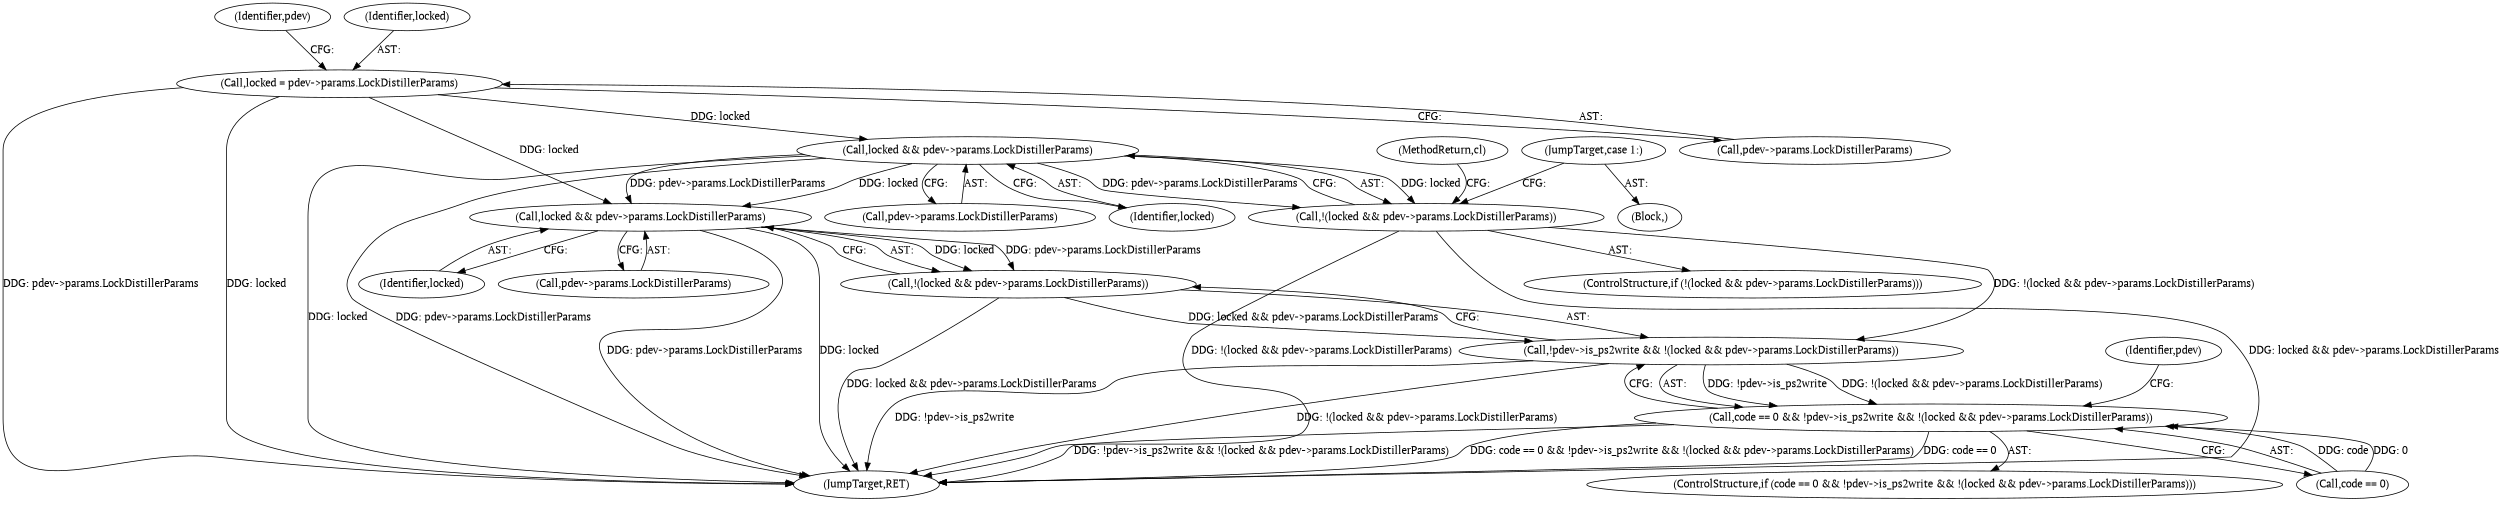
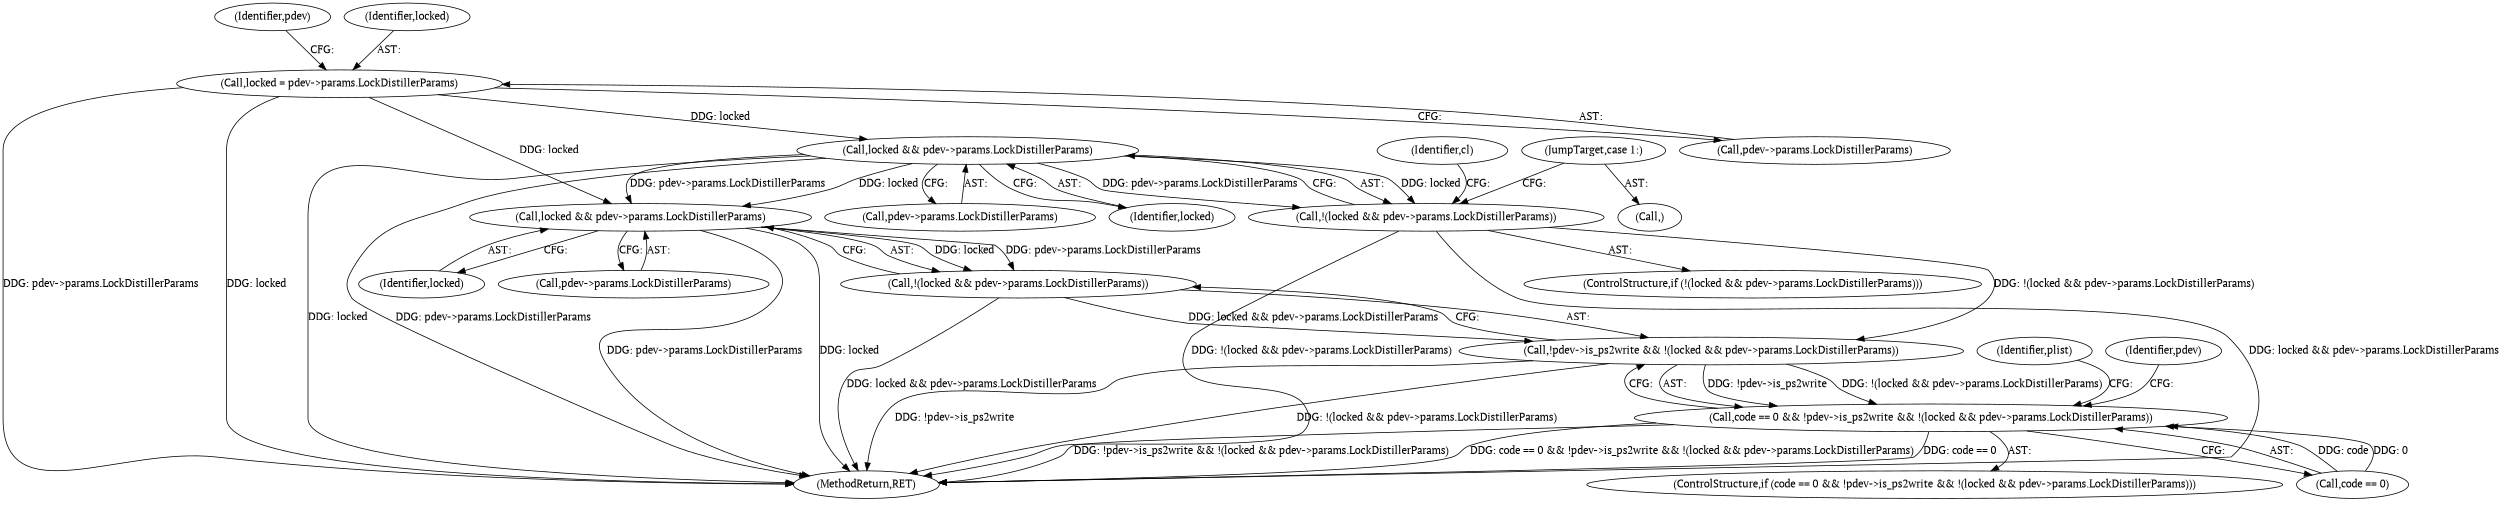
(1442, 151) -> (1442, 151)
(1650, 217) -> (1650, 217)
none -> (2035, 351)
(866, 485) -> (866, 485)
